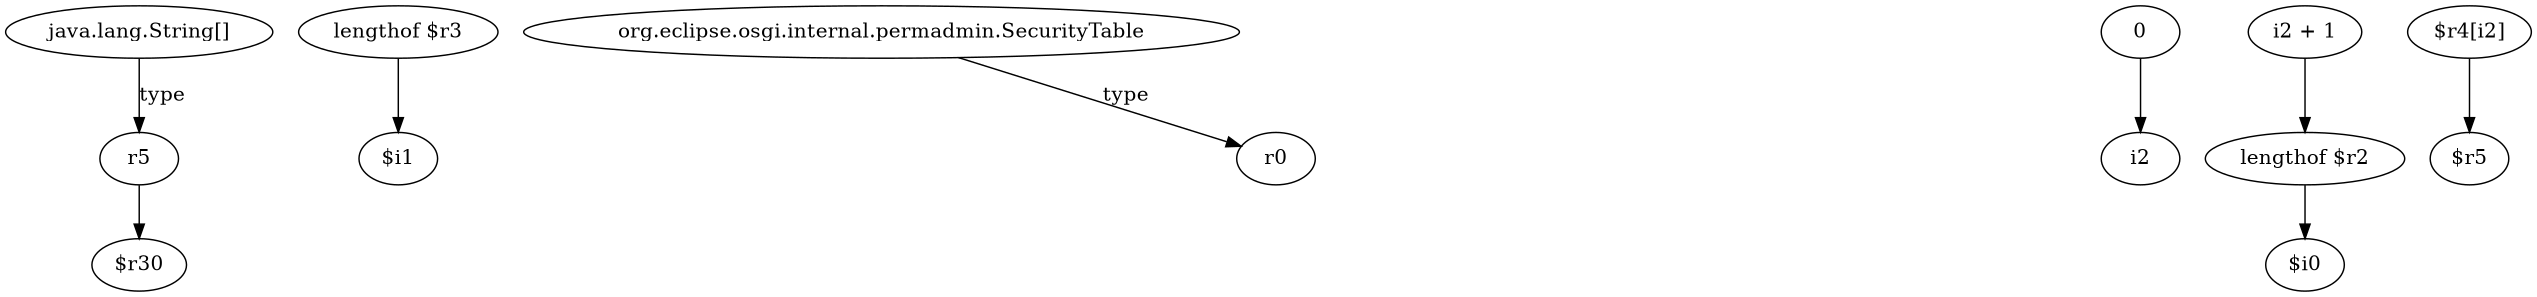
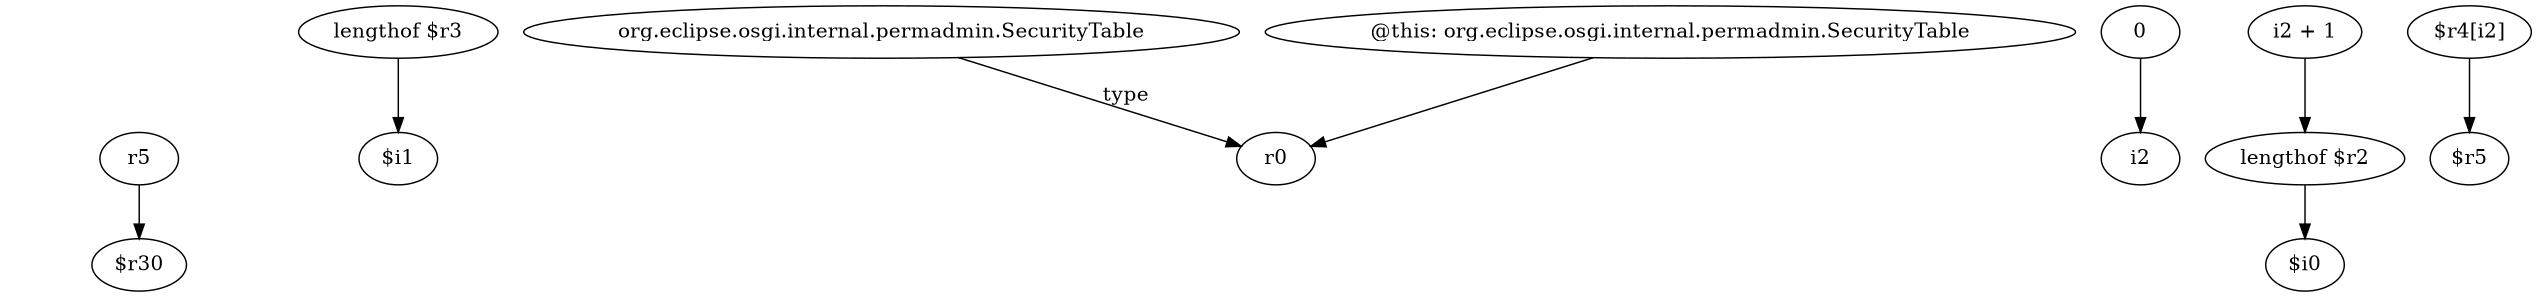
(139, 32) -> none
none -> (1670, 32)
